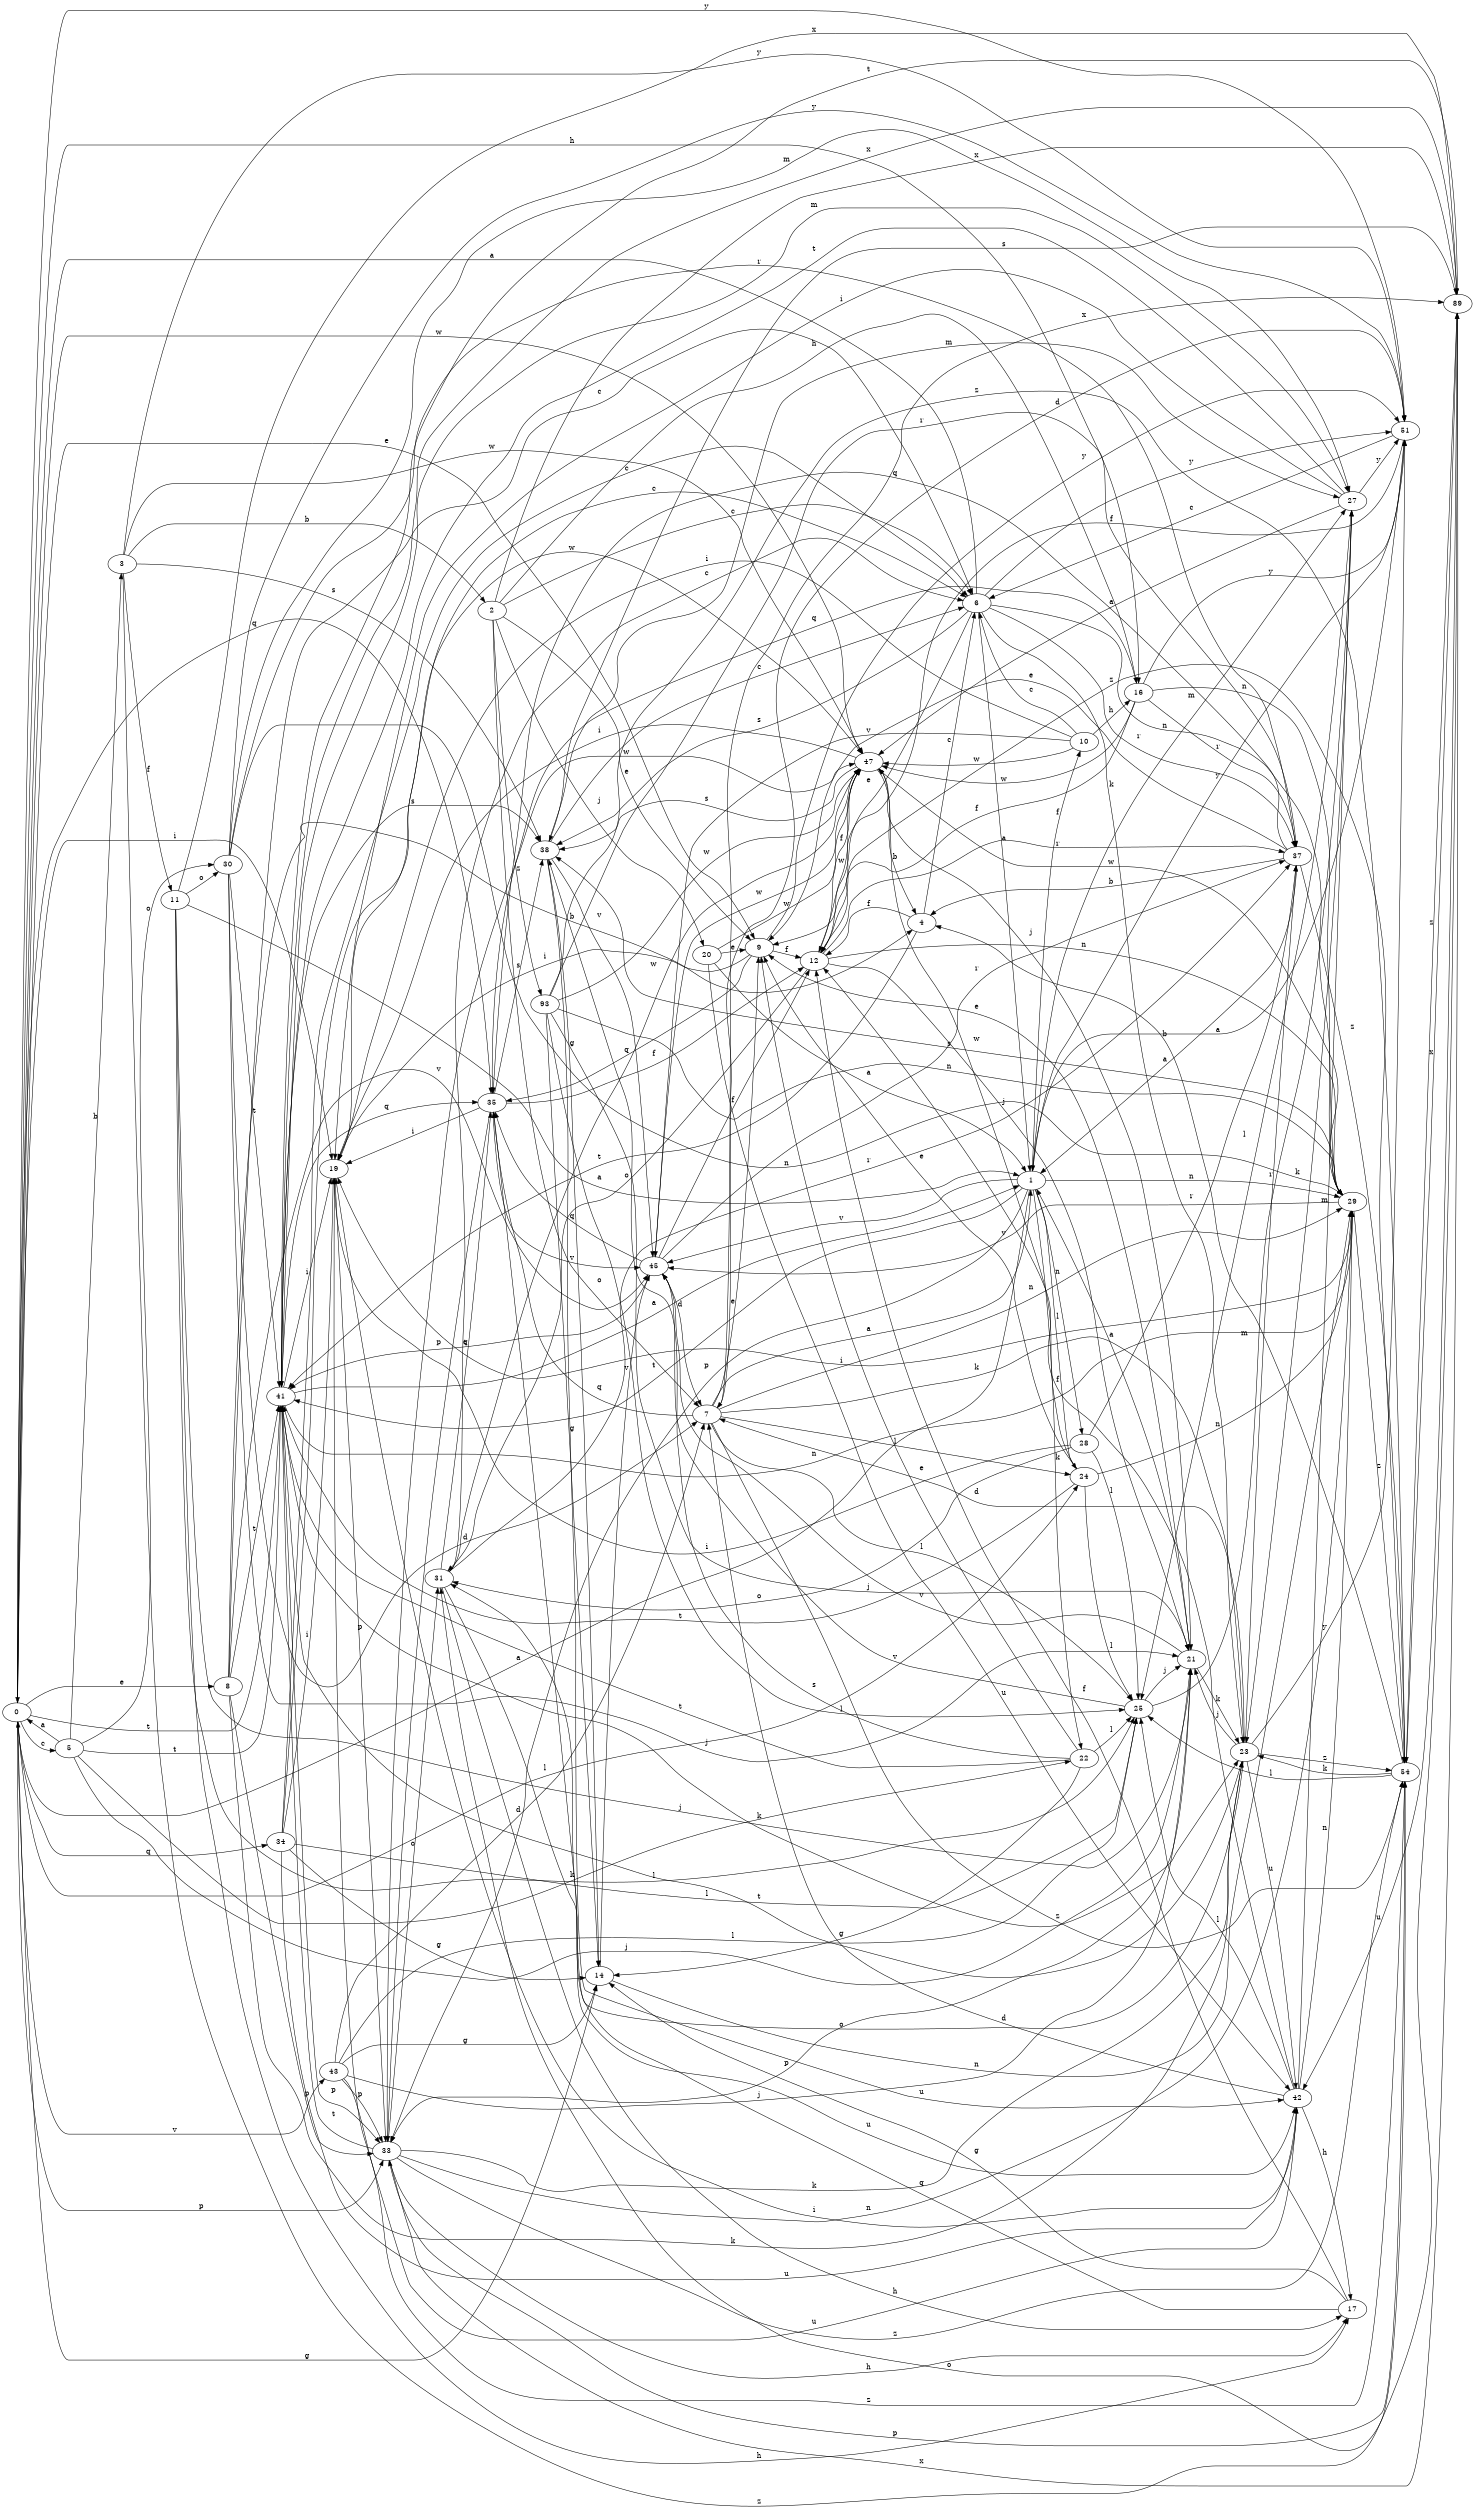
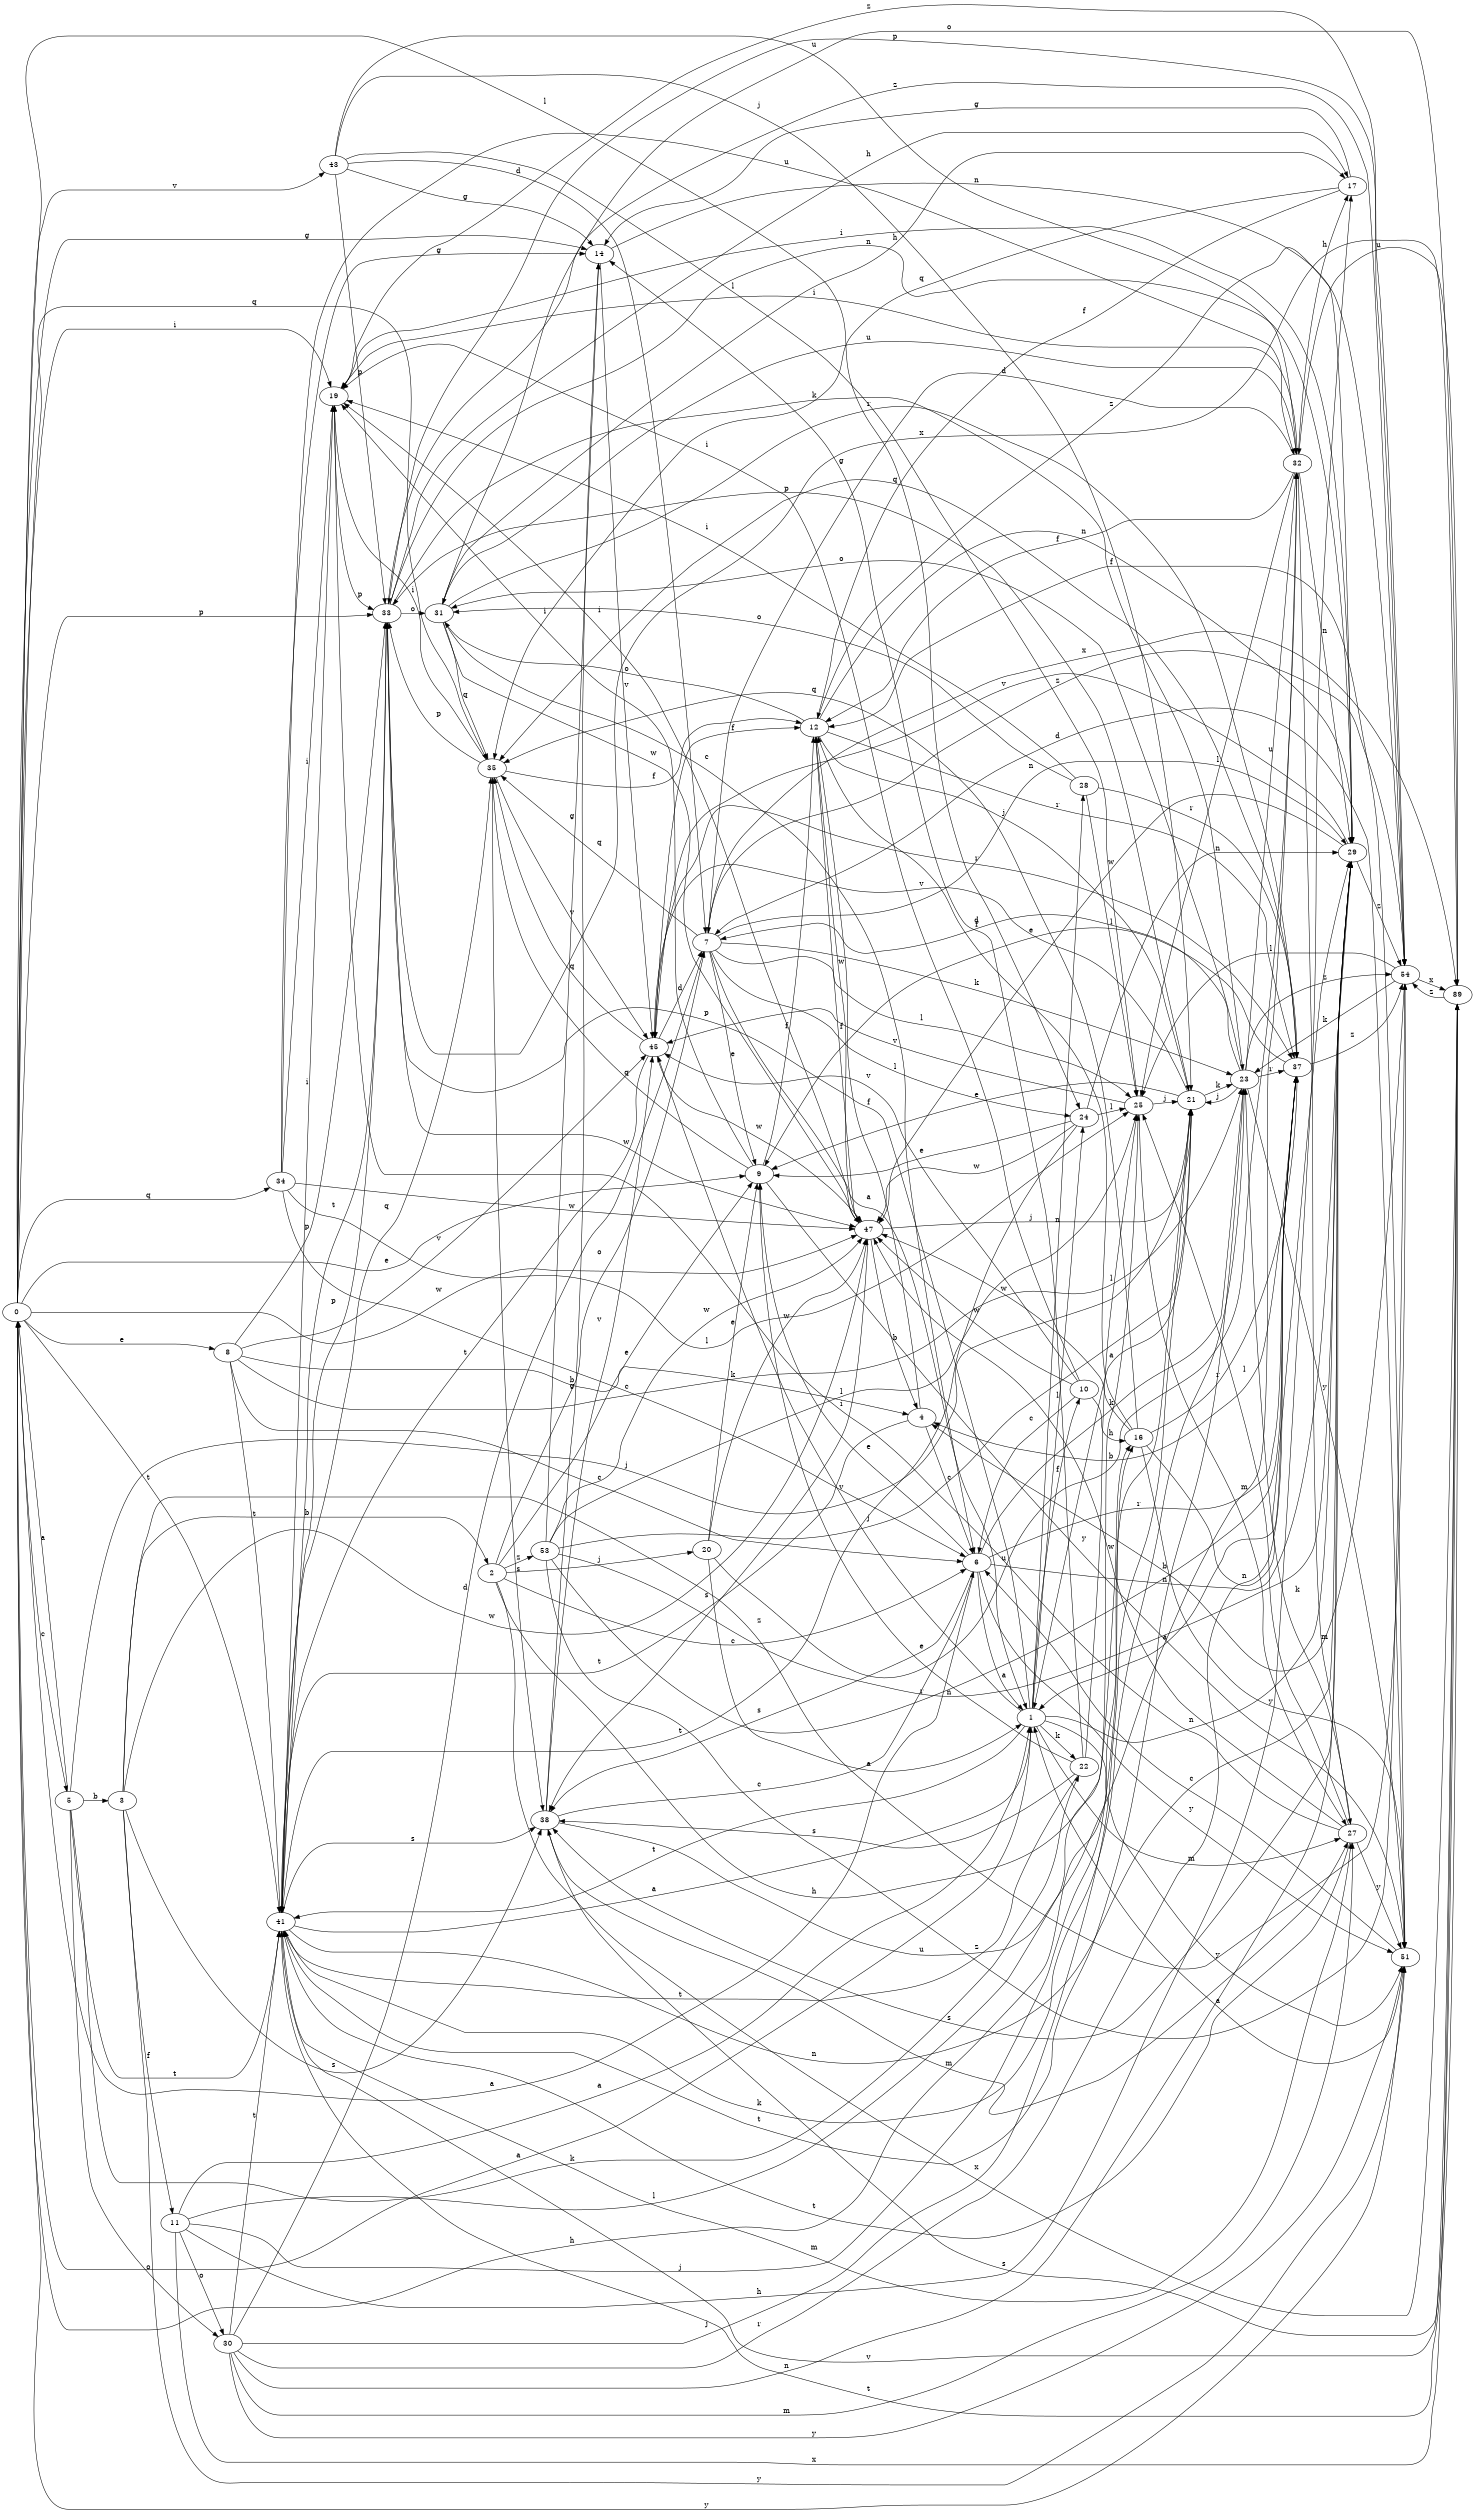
(869, 149) -> (869, 2357)
(1112, 602) -> (1112, 1547)
(455, 613) -> none
(545, 1004) -> (545, 1551)
(1298, 2098) -> (1298, 464)
